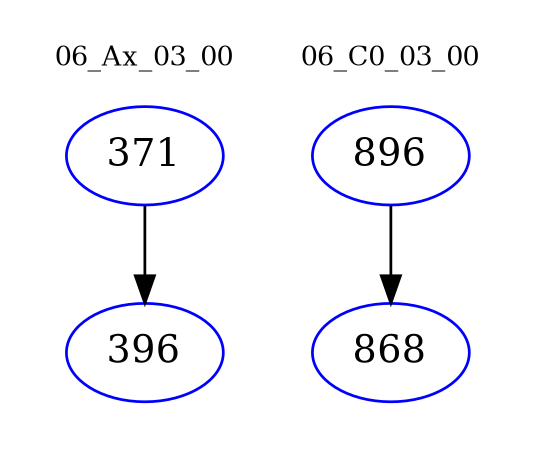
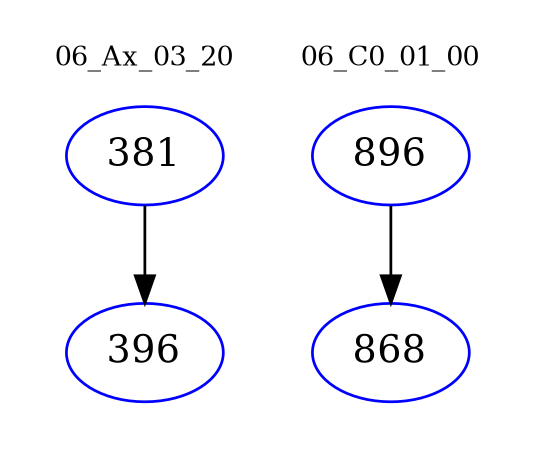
(145, 59) -> (145, 59)
(391, 59) -> (391, 59)
(145, 156) -> (145, 156)
